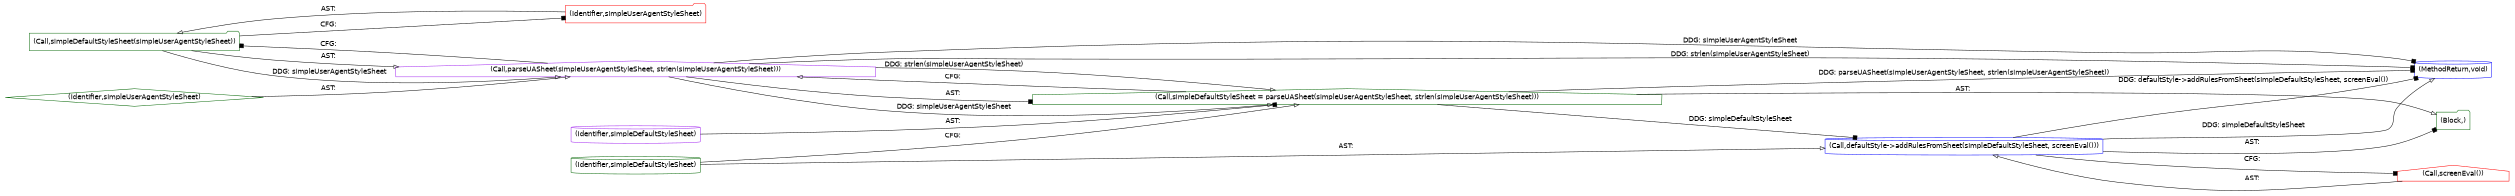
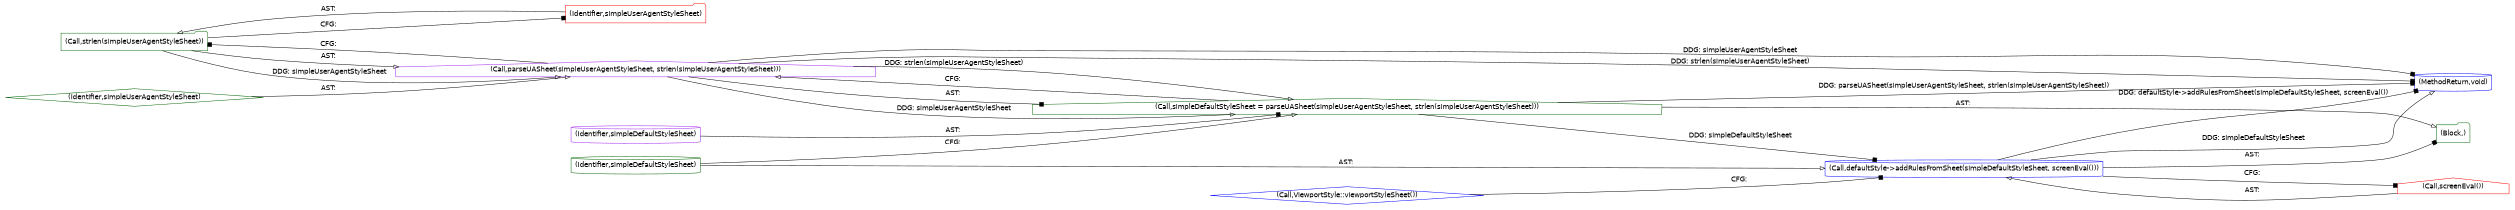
(134, 42) -> (134, 42)
none -> (1347, 195)
